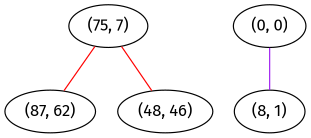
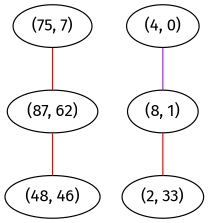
(270, 26) -> (163, 26)
(137, 69) -> (53, 154)
none -> (163, 197)
